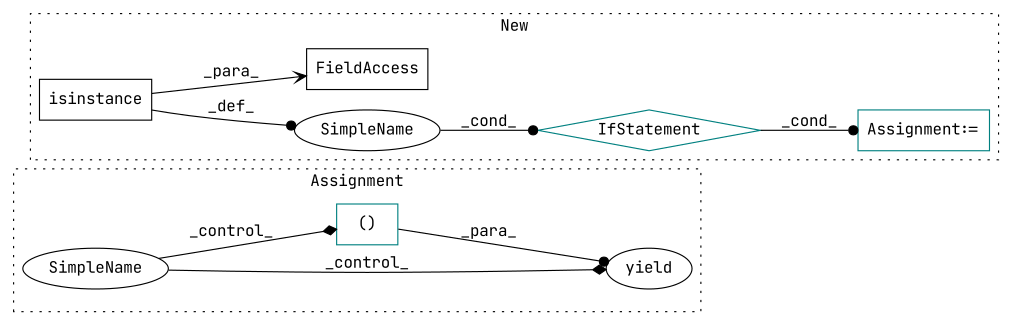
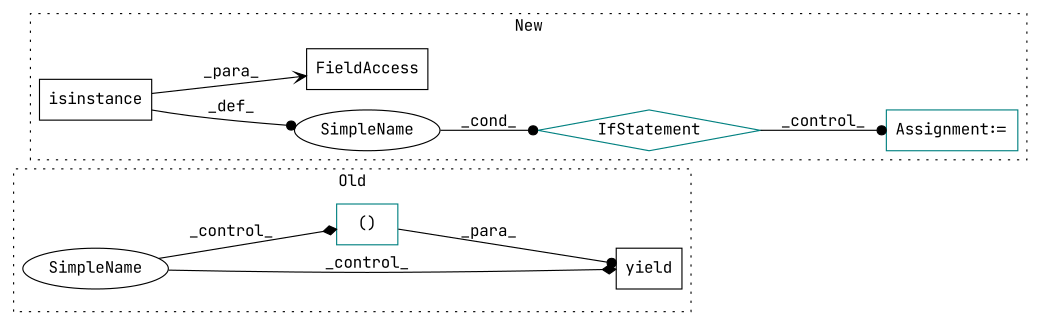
(809, 122) -> (823, 122)
(357, 182) -> (352, 182)
(649, 269) -> (649, 269)
